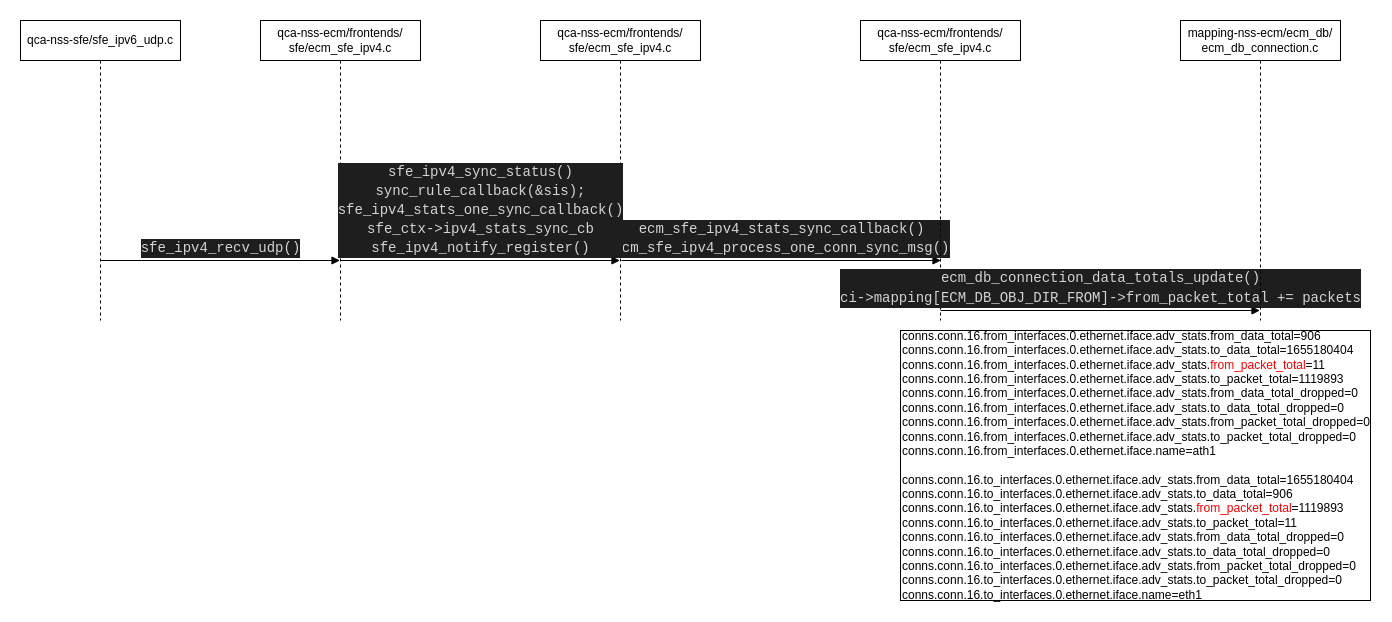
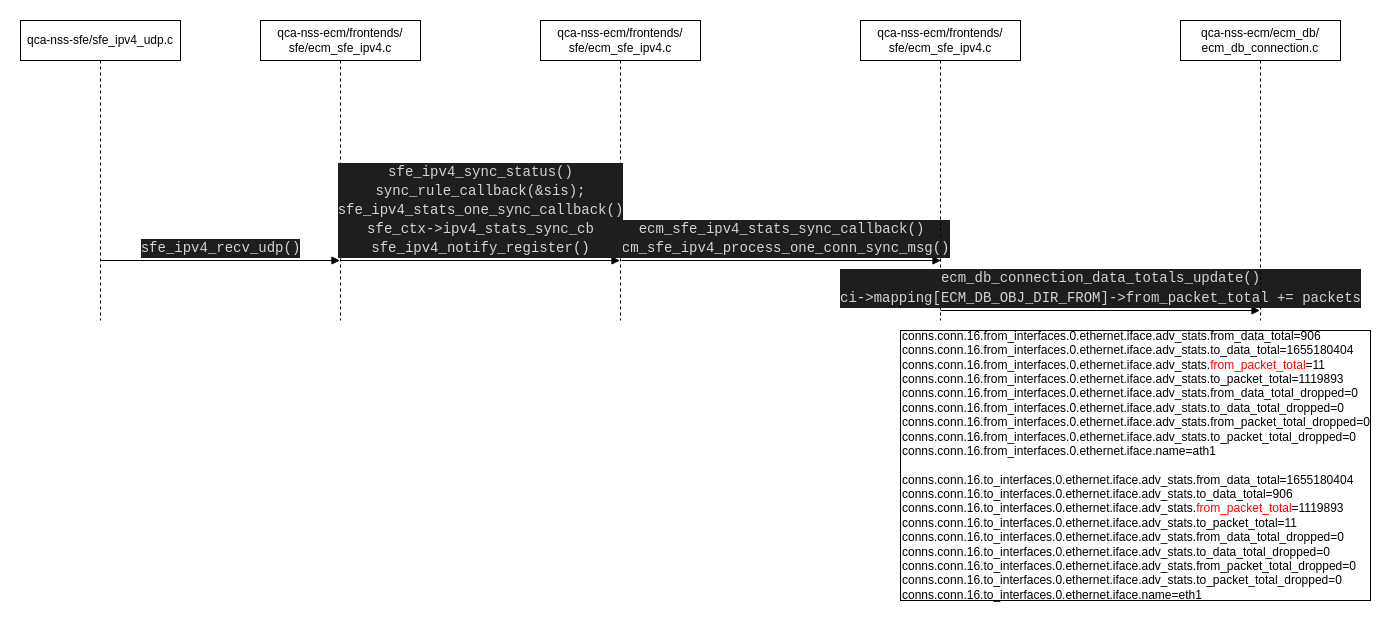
(101, 41) -> (101, 41)
(1261, 41) -> (1261, 41)
